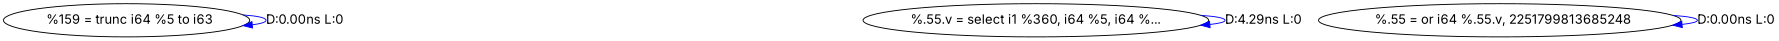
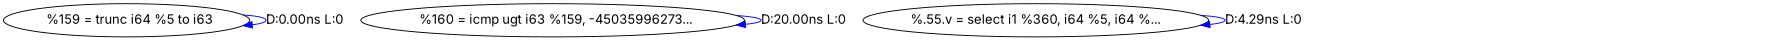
none -> (553, 20)
(1500, 20) -> none
